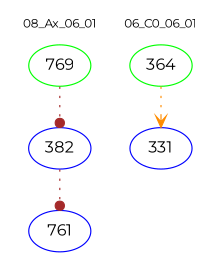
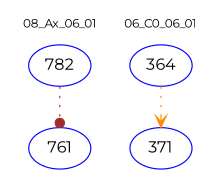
(60, 66) -> none
(161, 66) -> (161, 66)
(60, 148) -> (60, 66)
(161, 148) -> (161, 148)
